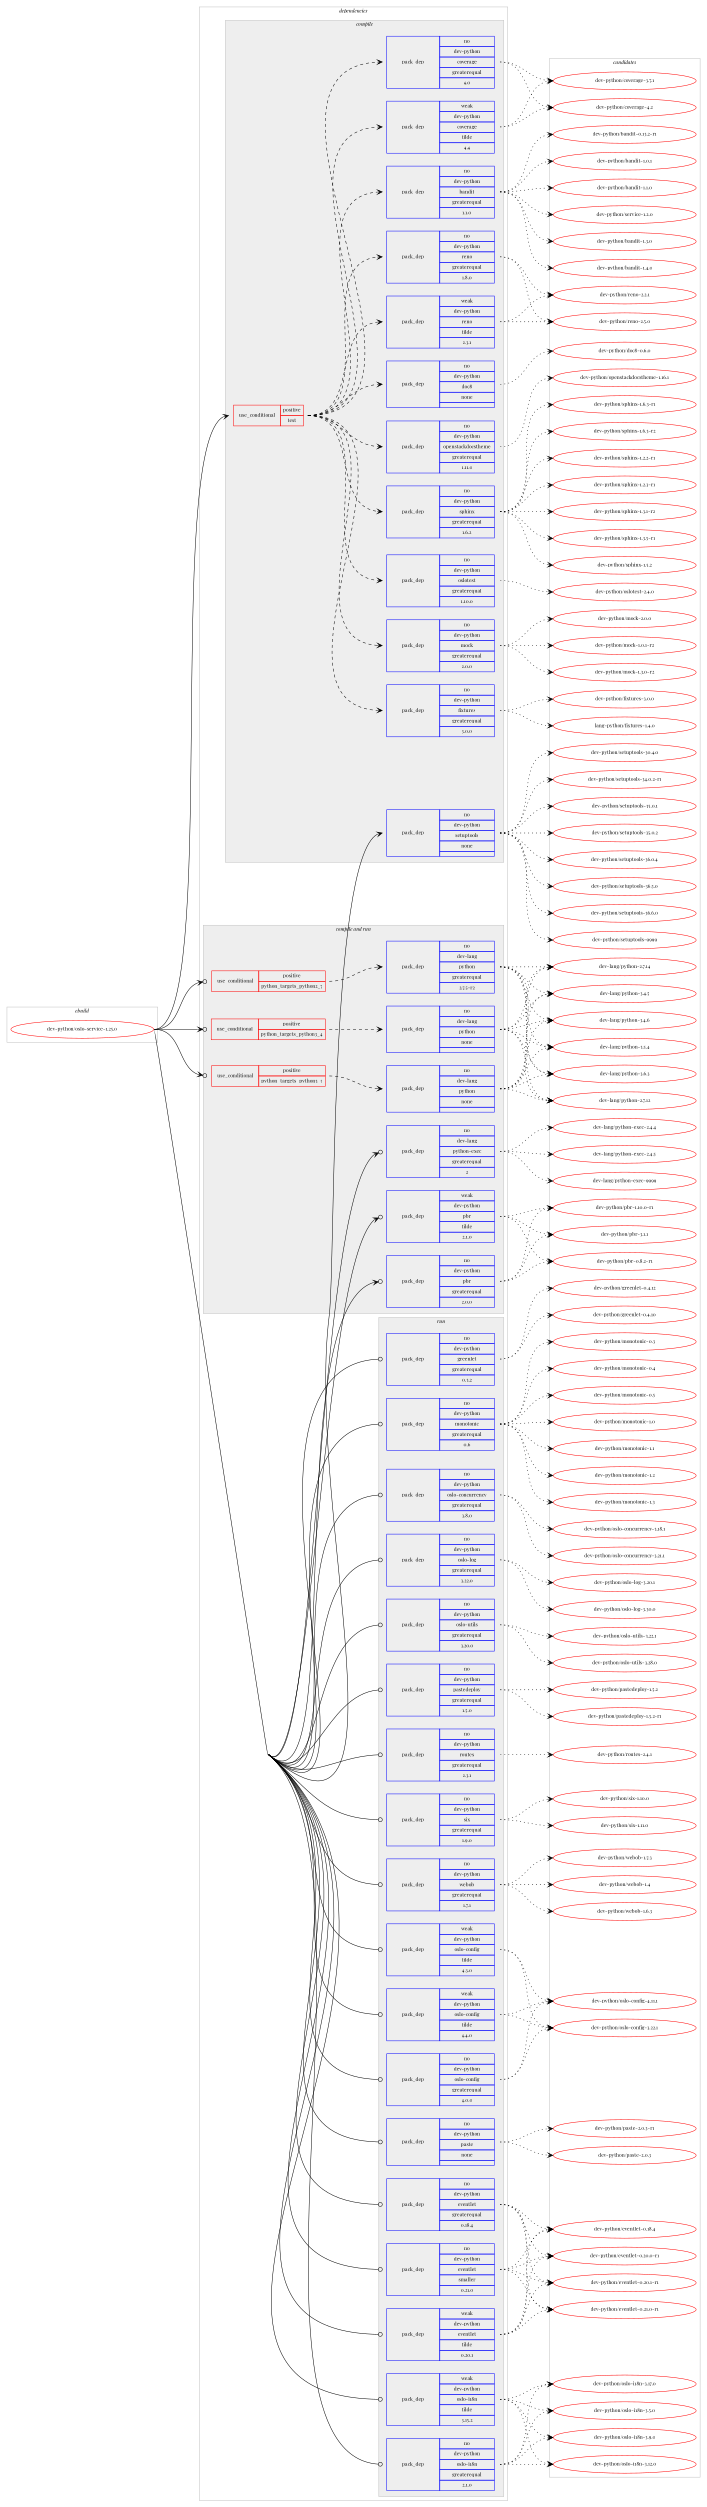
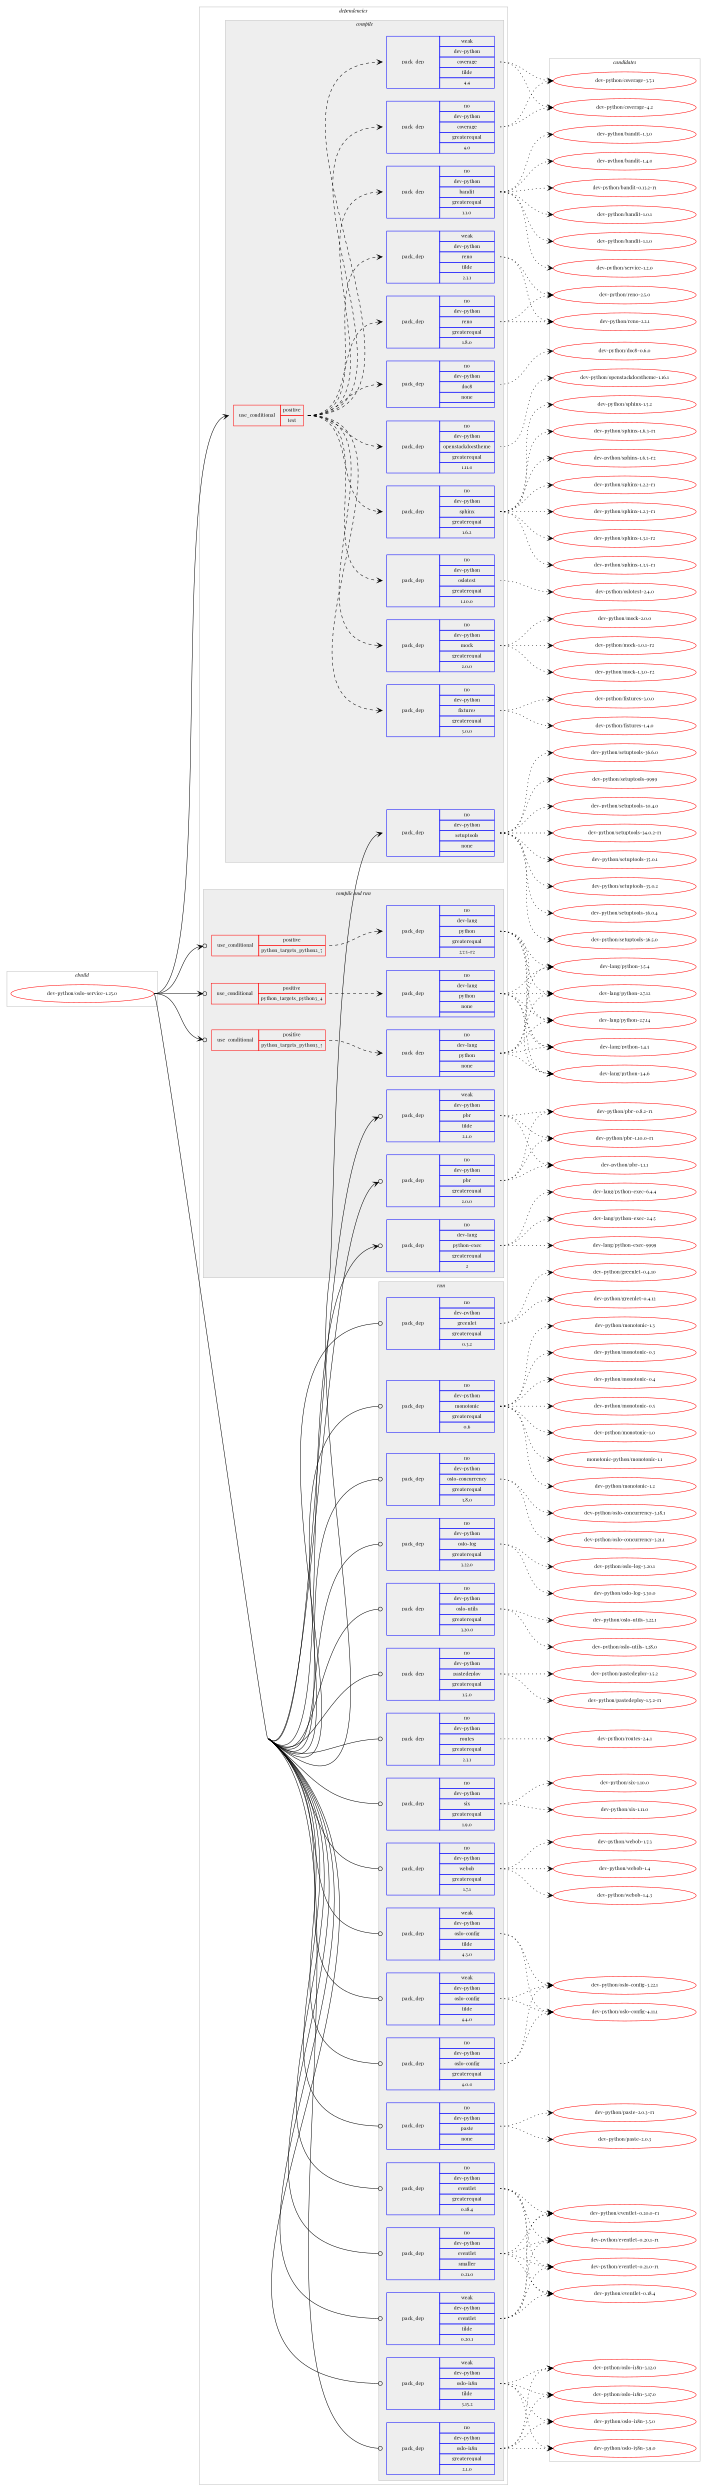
(625, 726) -> (625, 726)
(625, 1074) -> none
(625, 1128) -> (625, 1192)
(625, 1449) -> (625, 1460)
(625, 1911) -> (625, 1896)
(625, 2438) -> (625, 2448)
